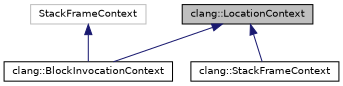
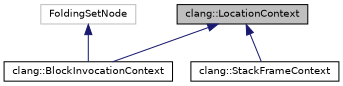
(88, 14) -> (88, 14)
